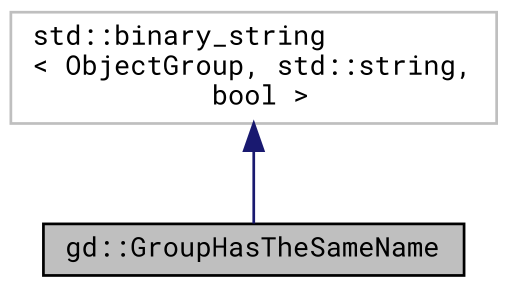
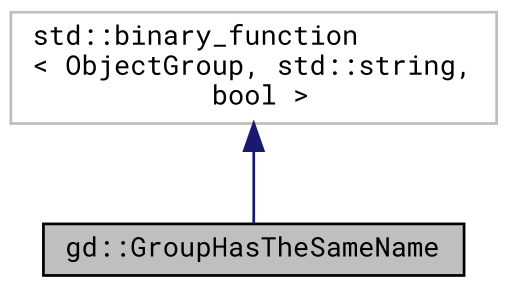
(254, 68) -> (254, 68)
